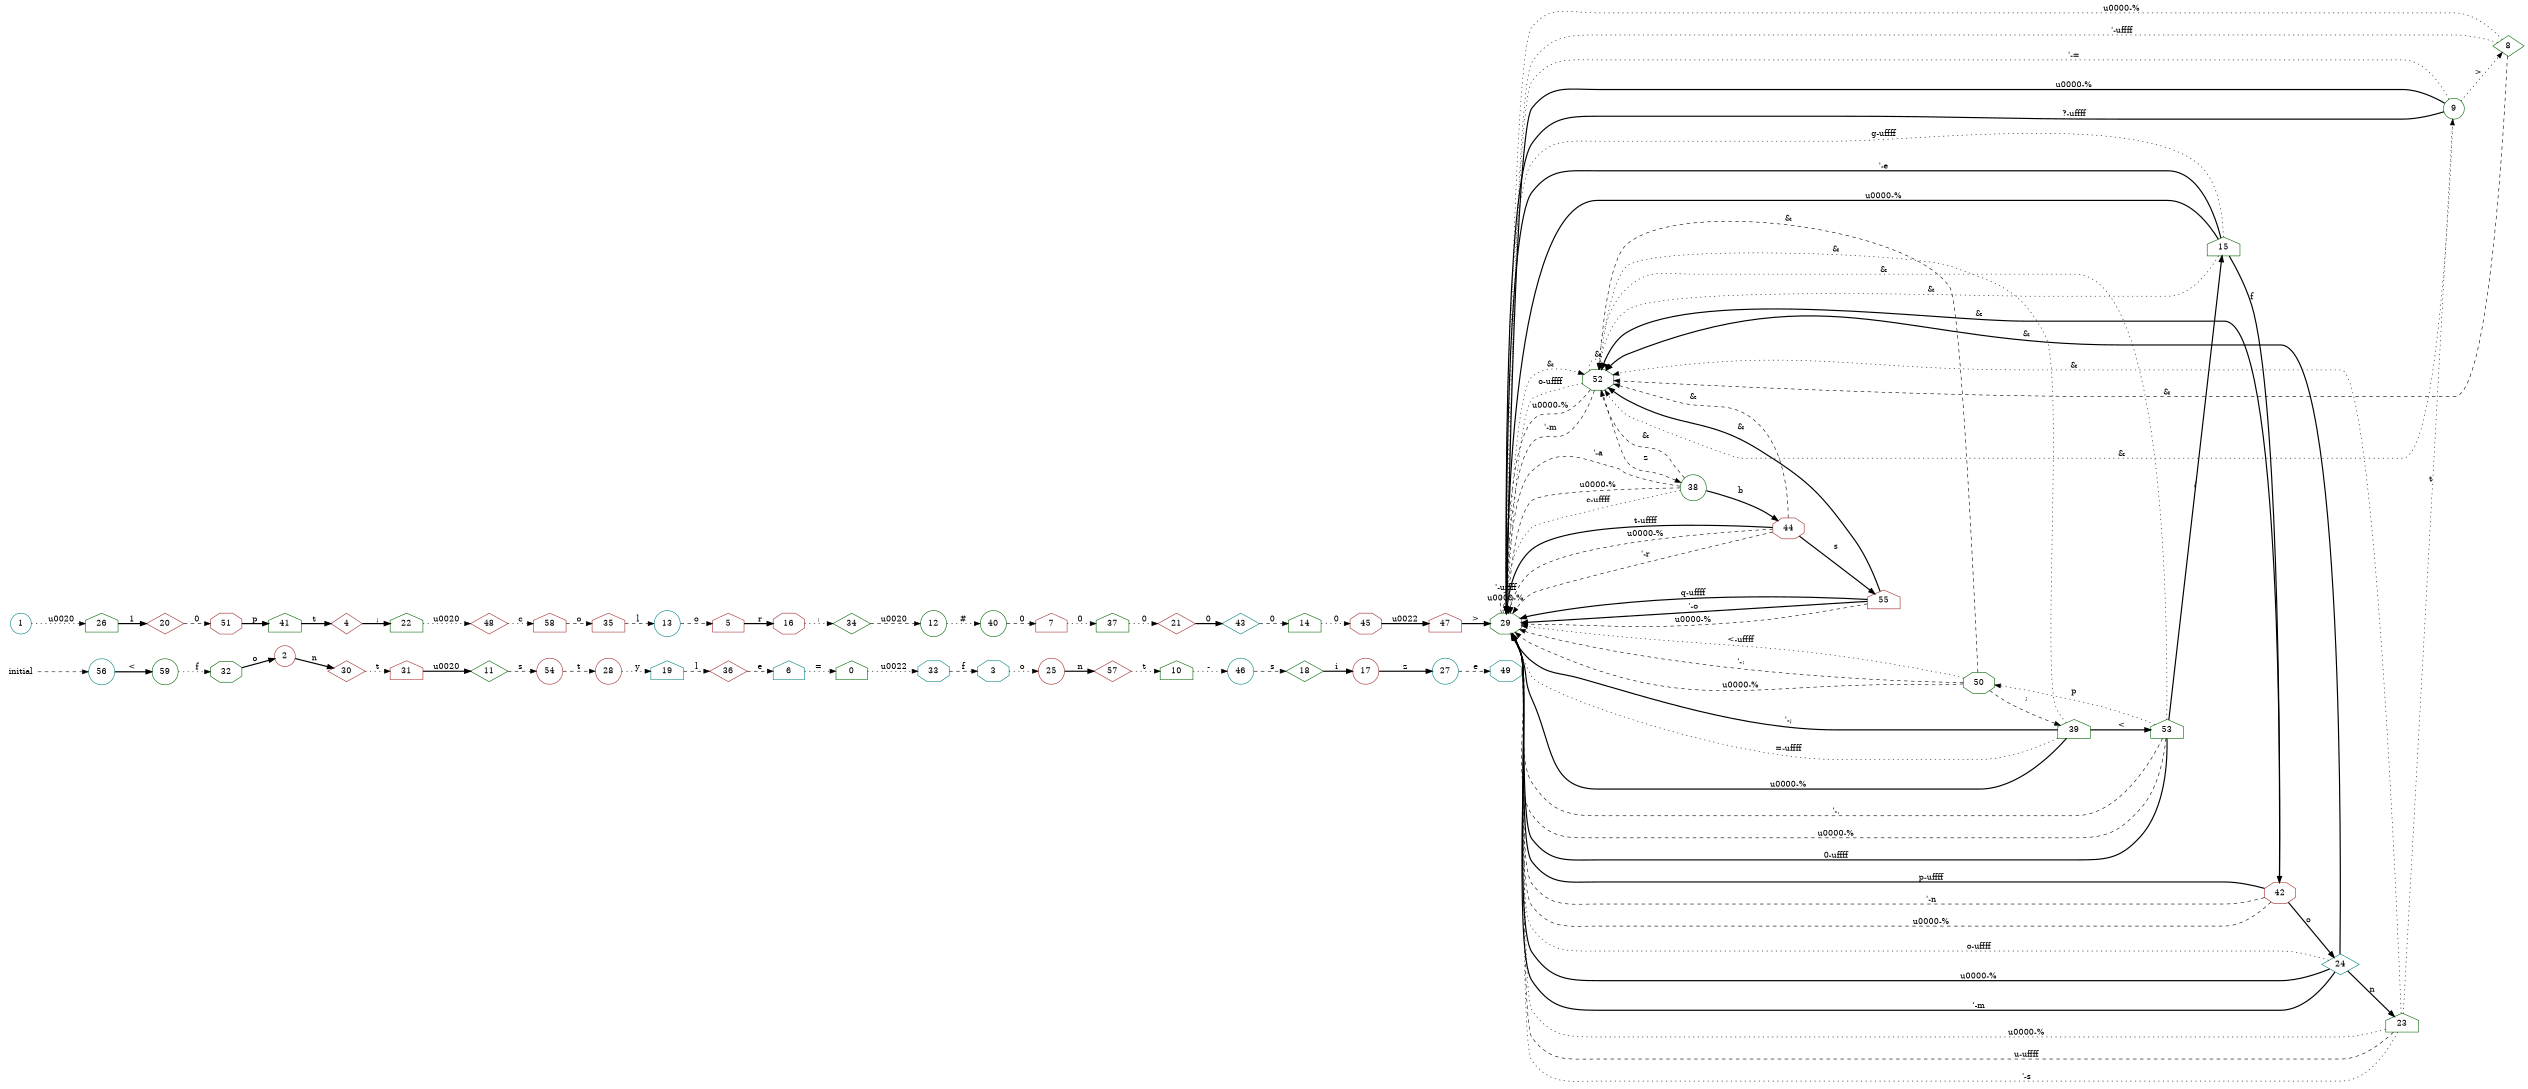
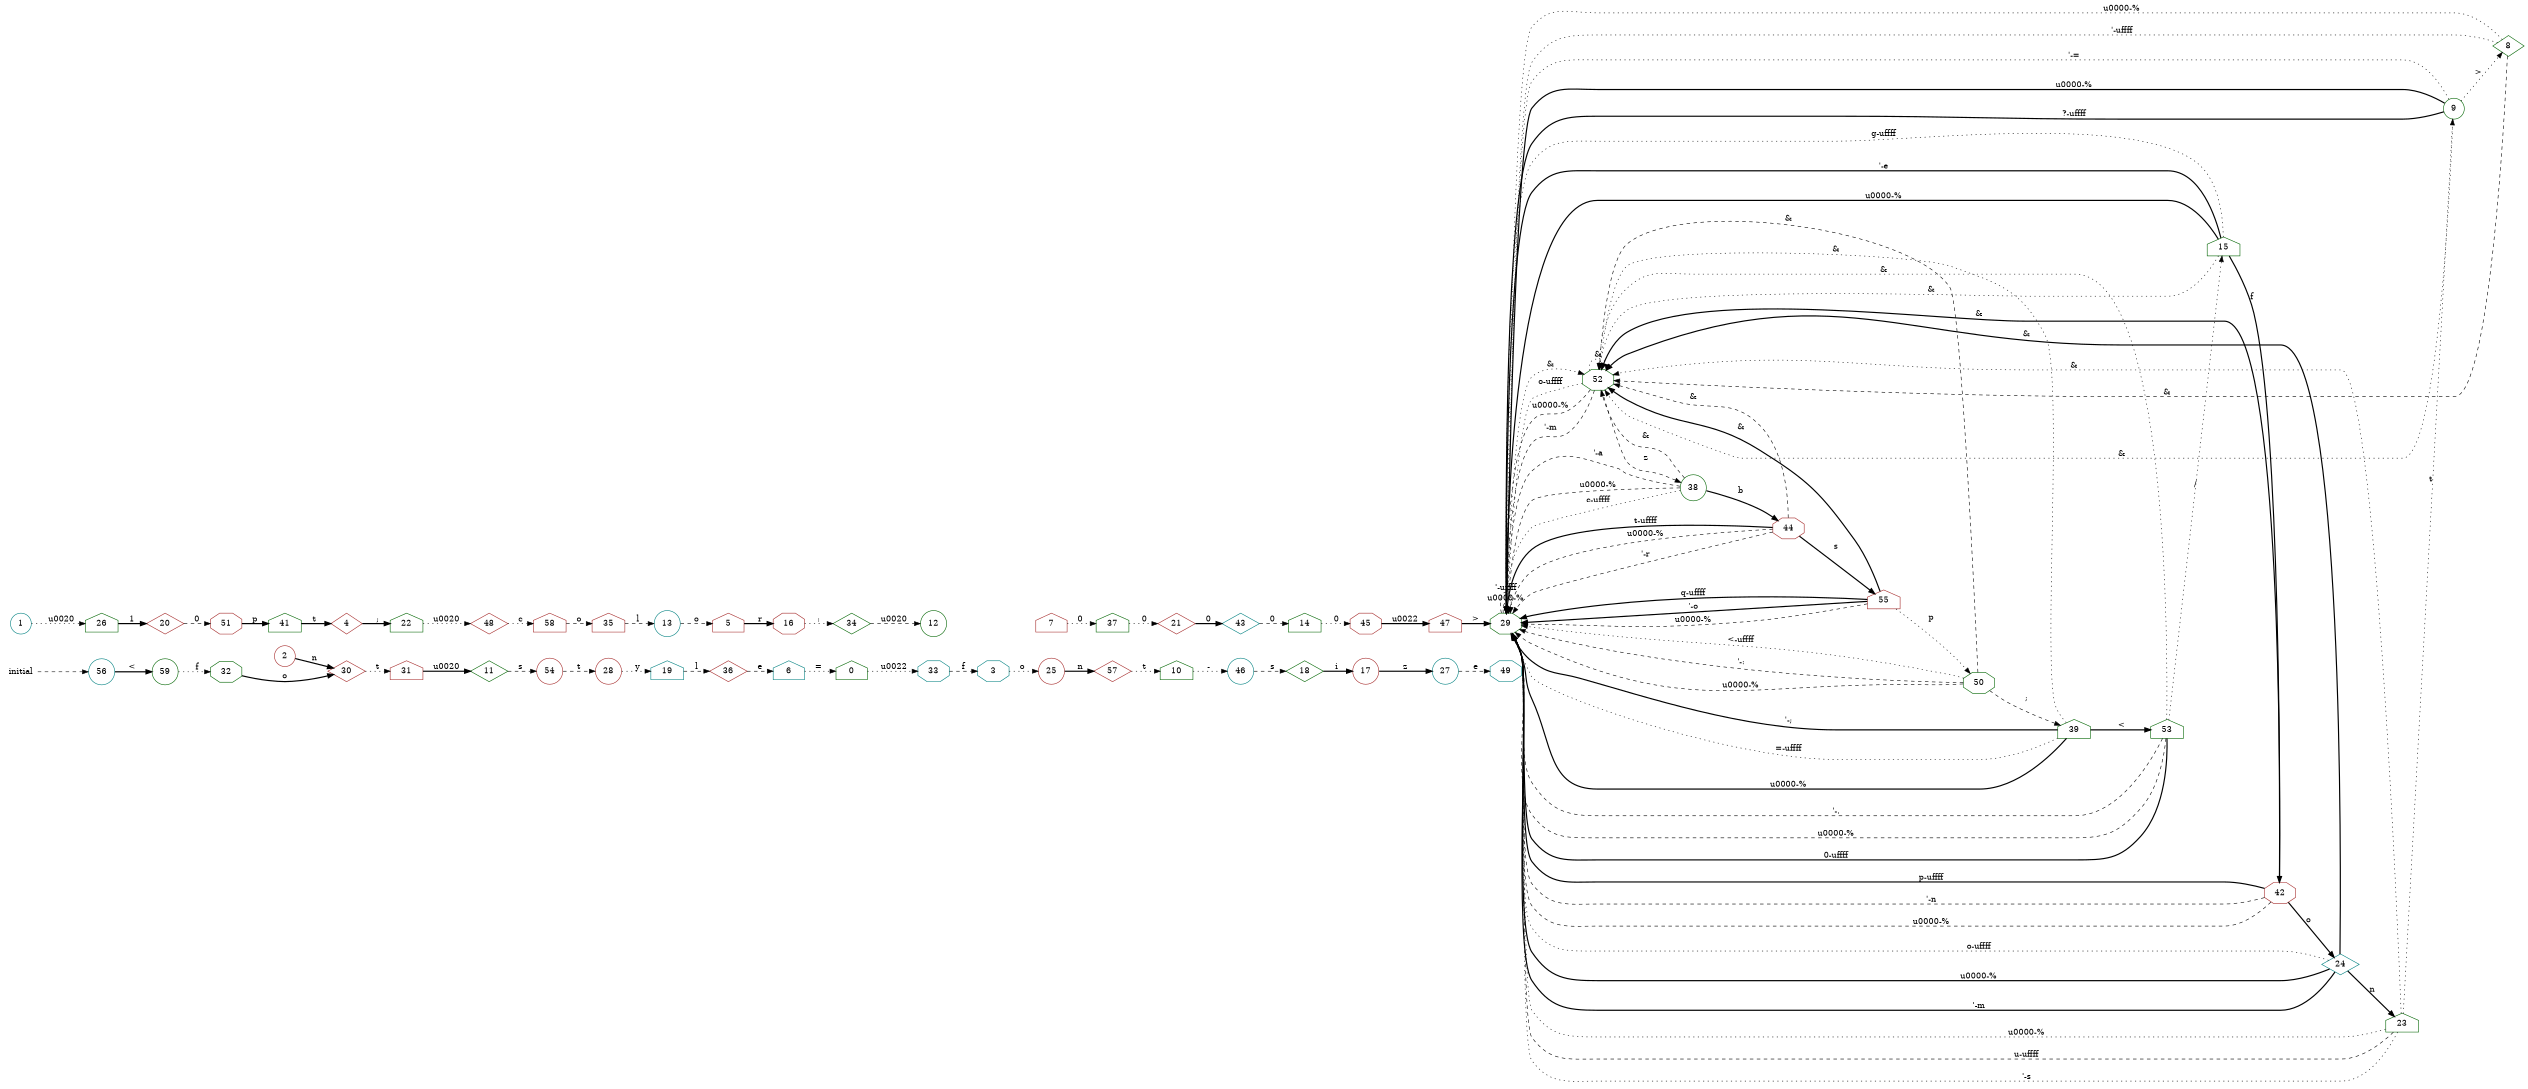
(2195, 491) -> (2195, 491)
(993, 624) -> none
(255, 664) -> (285, 682)
(2079, 701) -> (1932, 637)
